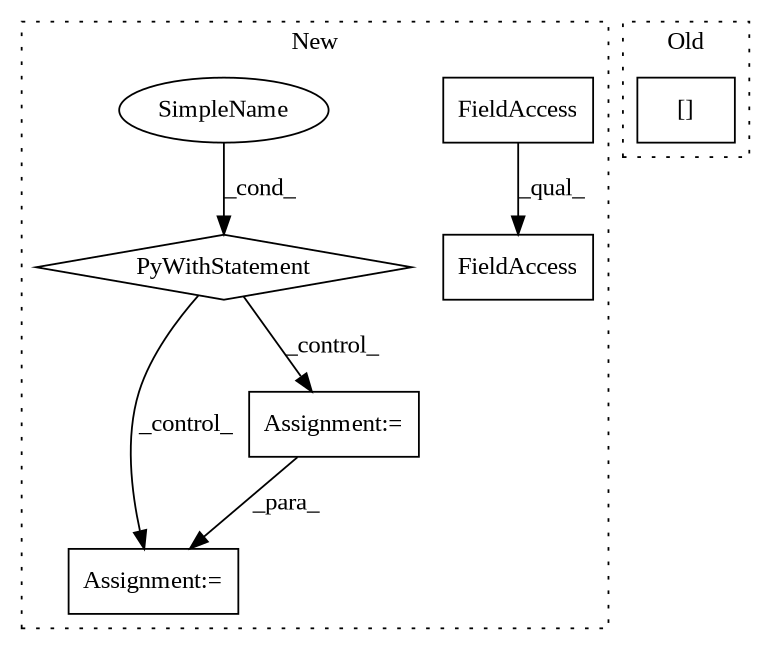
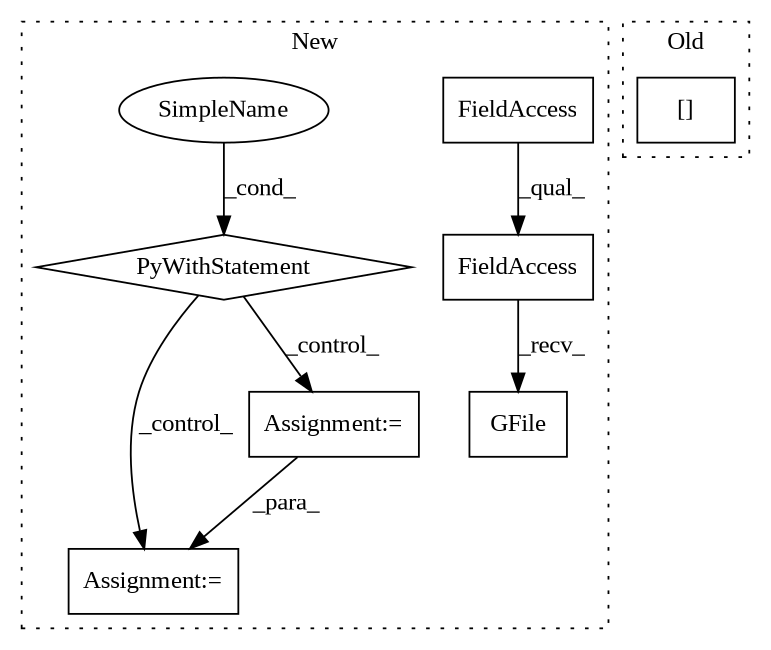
none -> (518, 424)
